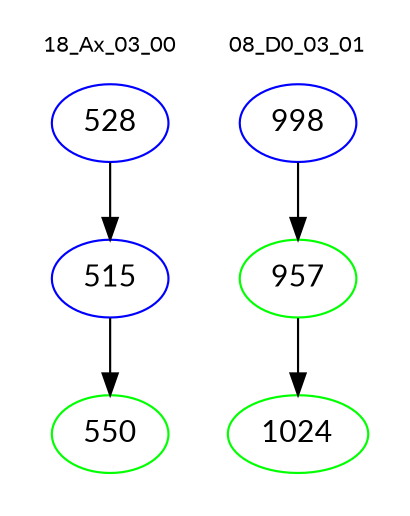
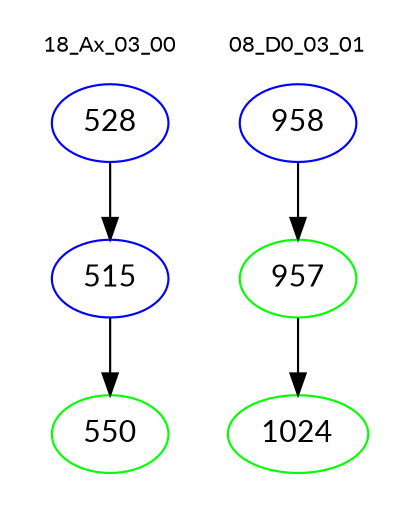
(298, 123) -> (298, 123)
